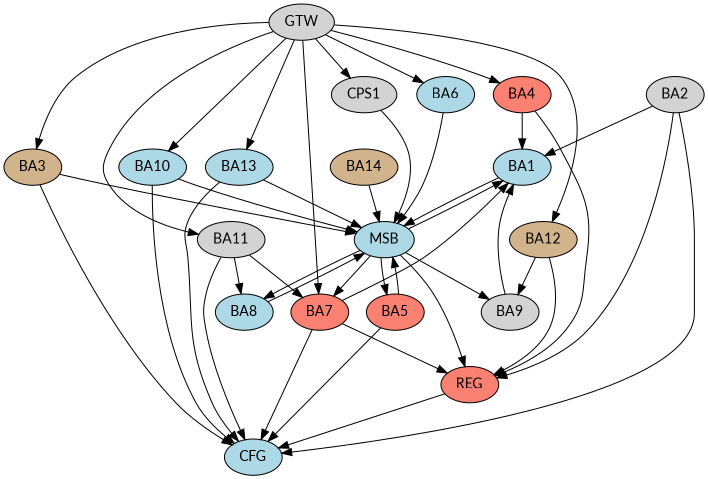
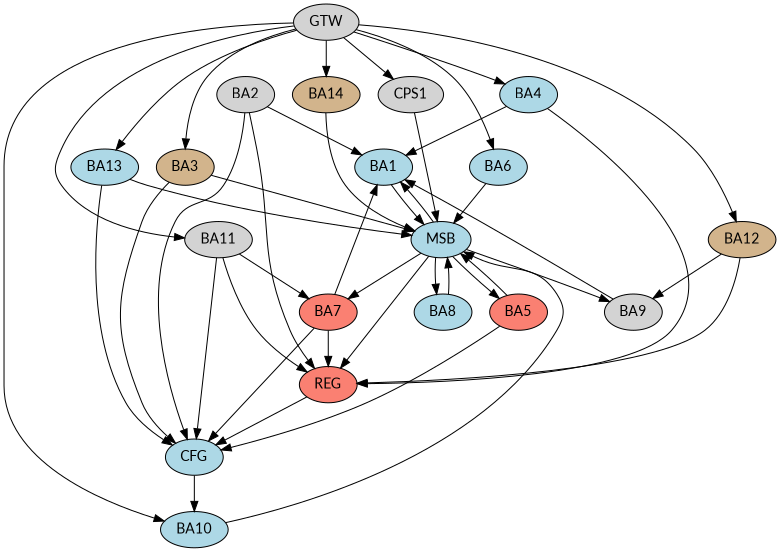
(522, 95) -> (529, 95)
(310, 162) -> (326, 53)
(237, 271) -> (250, 320)
(166, 319) -> (194, 488)
